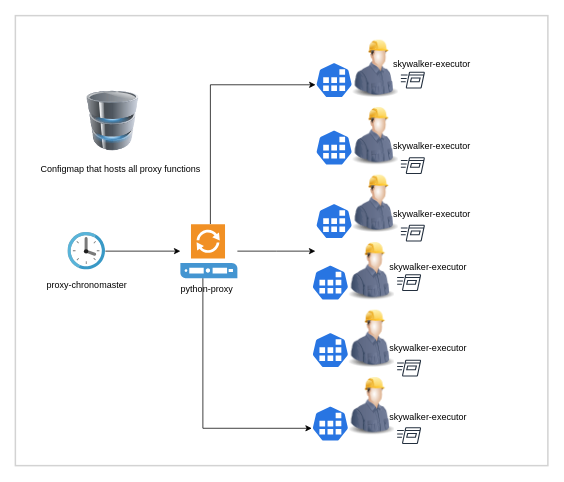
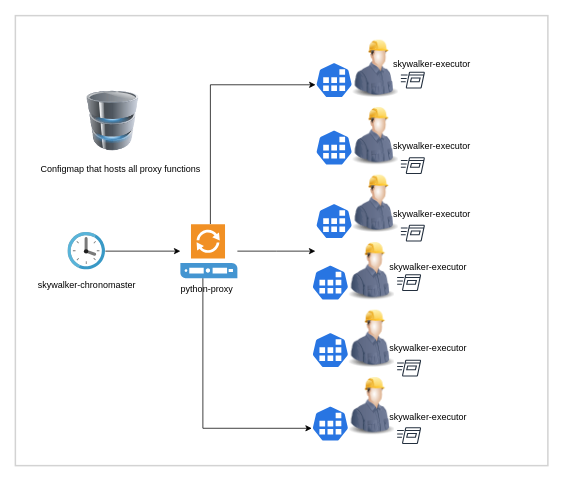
(87, 285) -> (87, 285)
